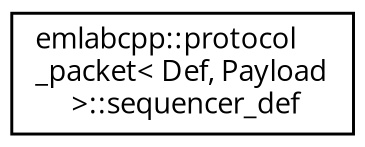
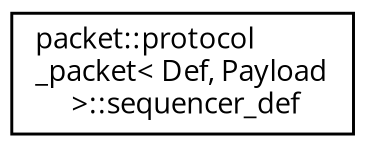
(183, 74) -> (183, 74)
